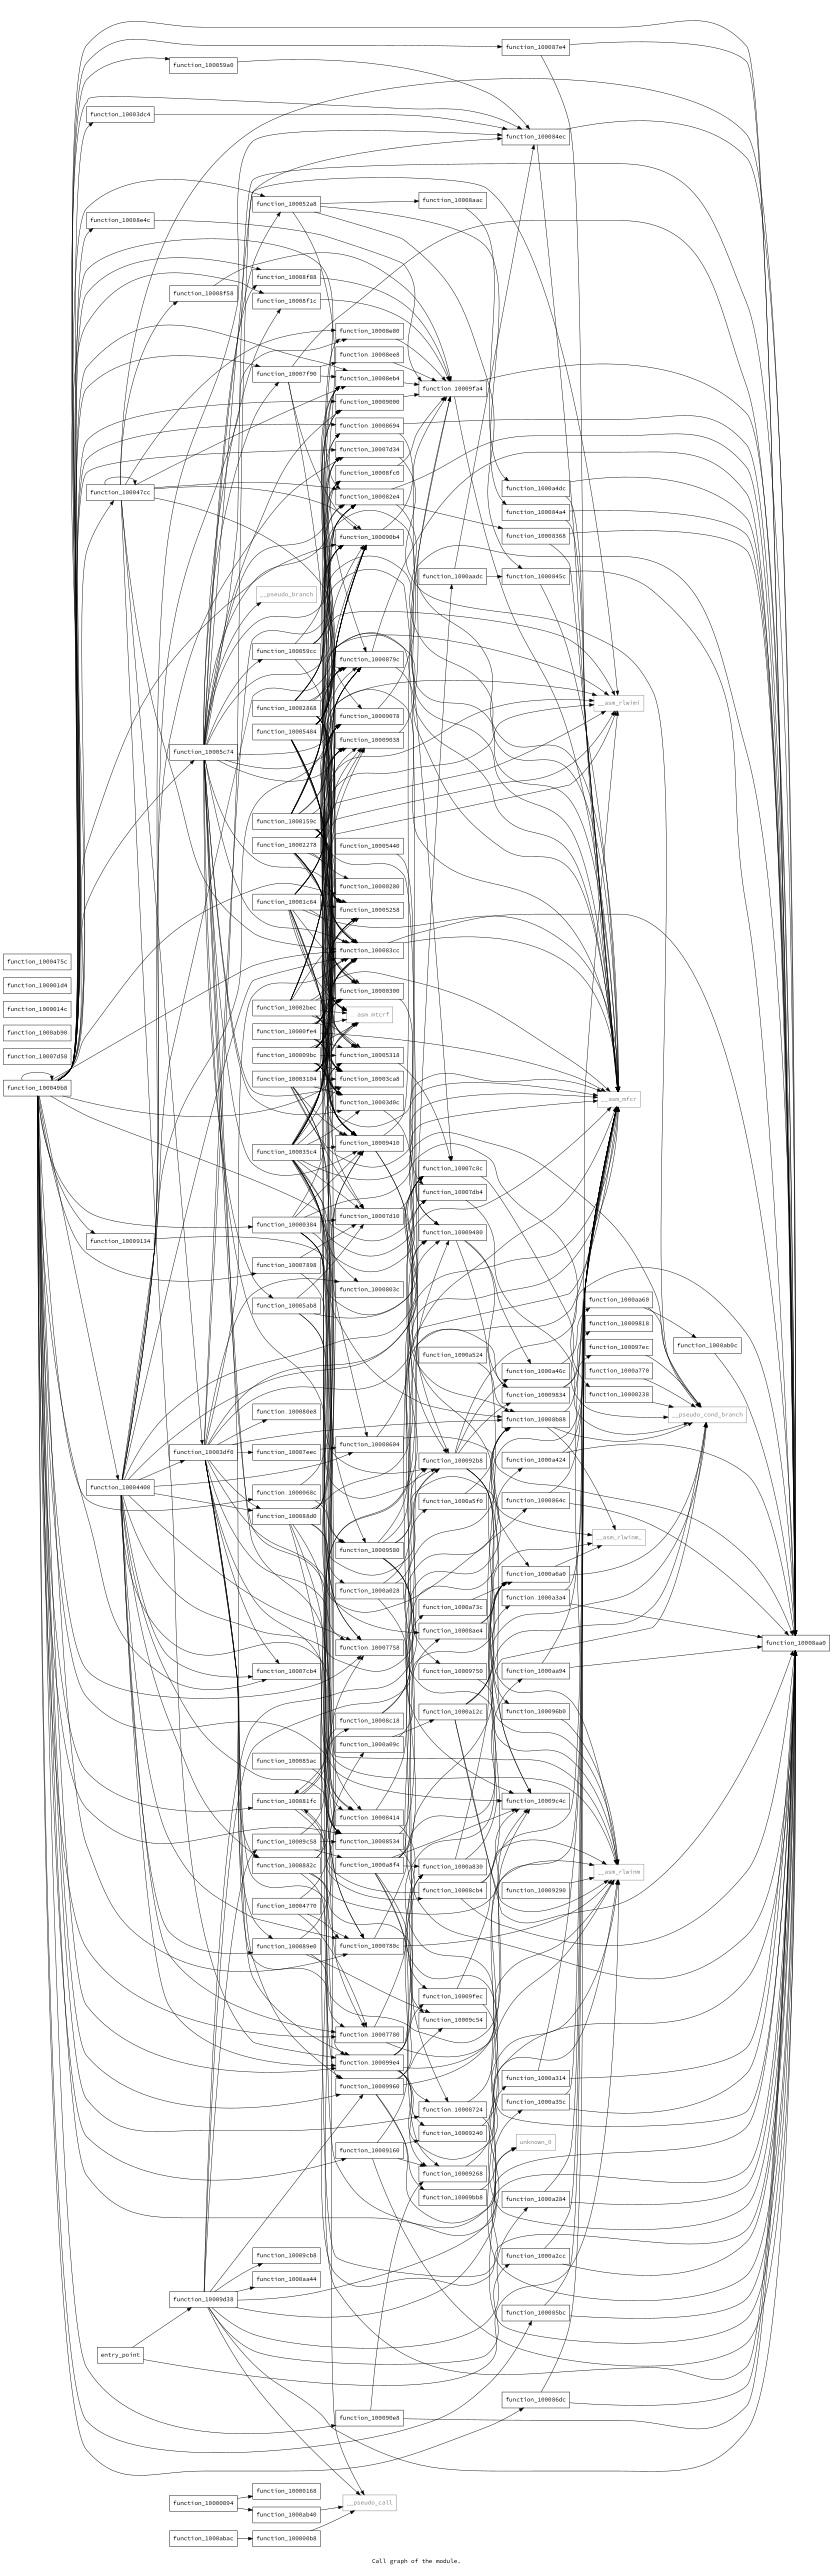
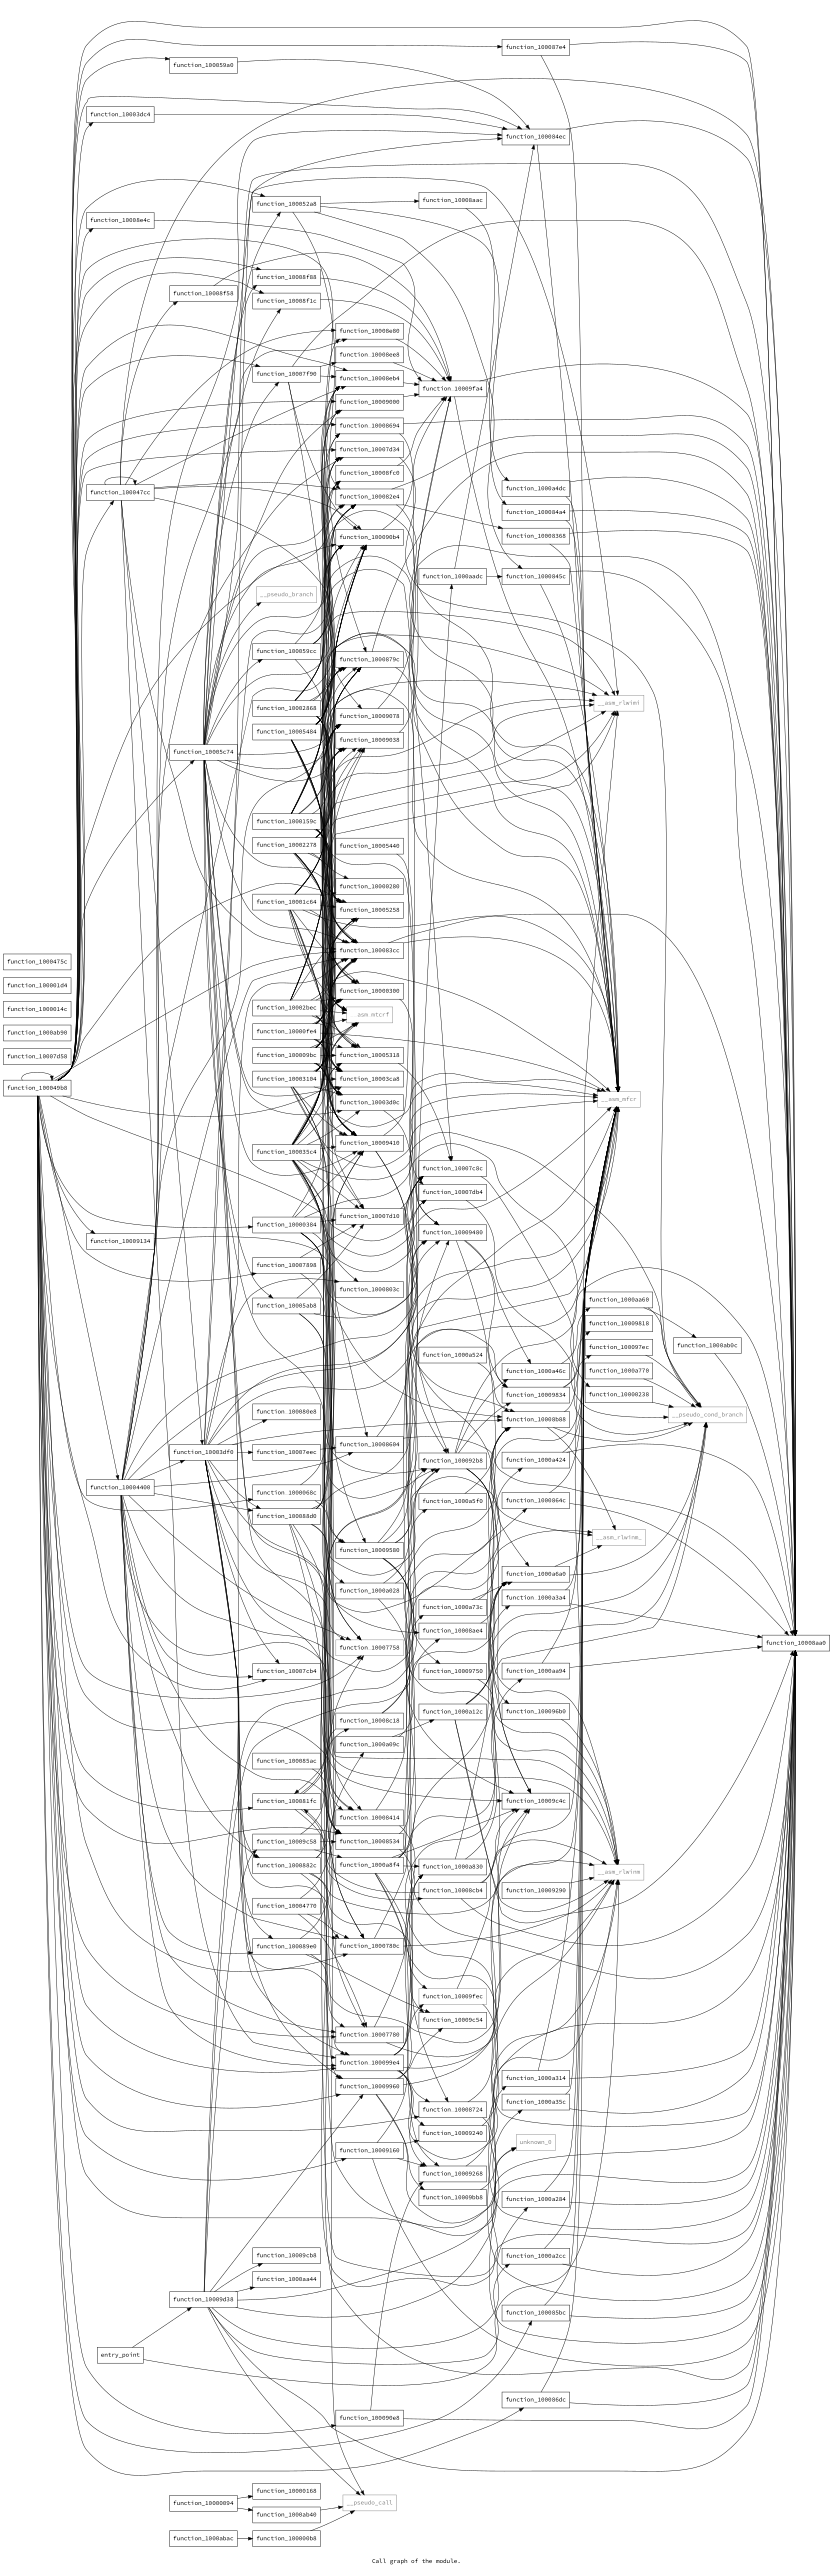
(511, 1555) -> (515, 1540)
(370, 1648) -> (370, 1648)
(453, 1997) -> (453, 1997)
